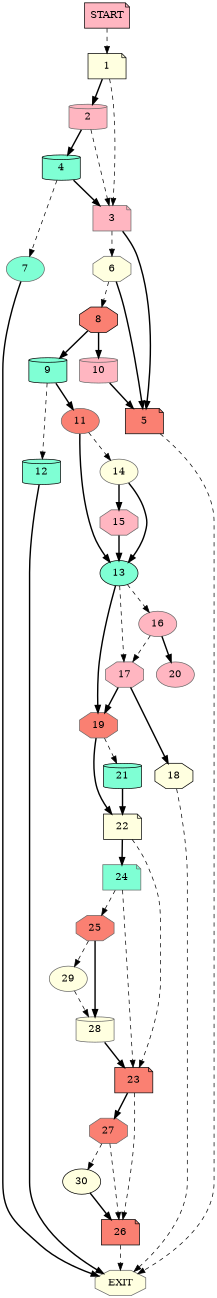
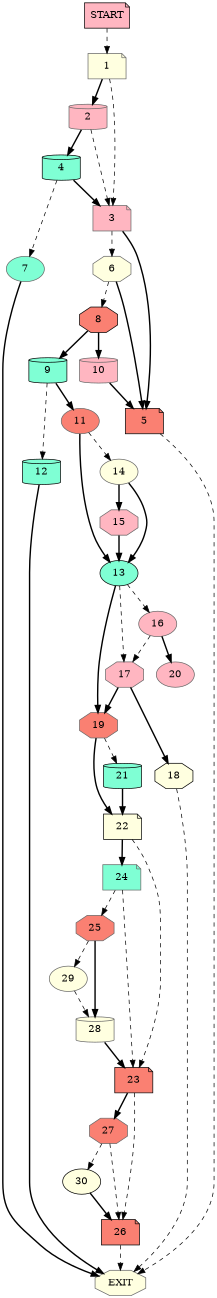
(107, 66) -> (107, 66)
